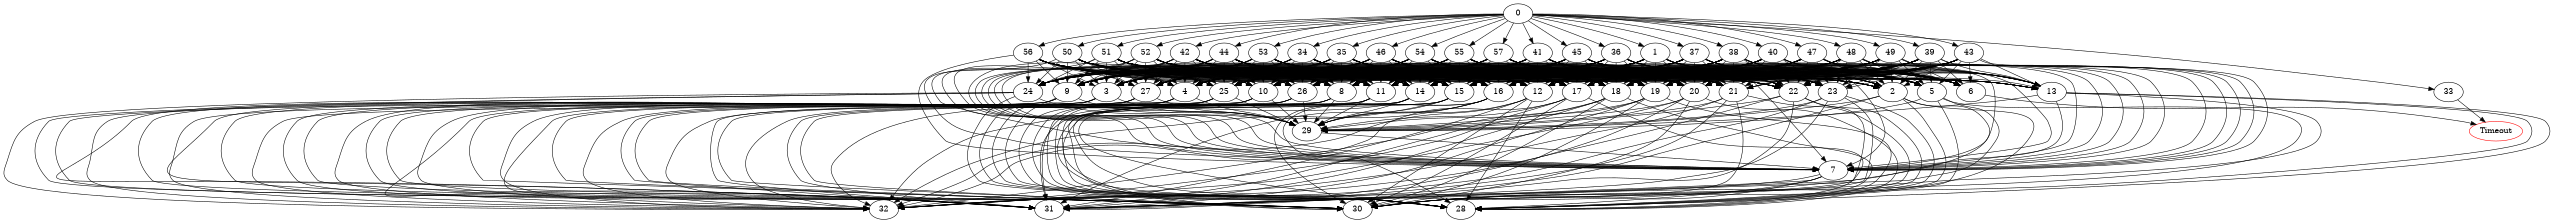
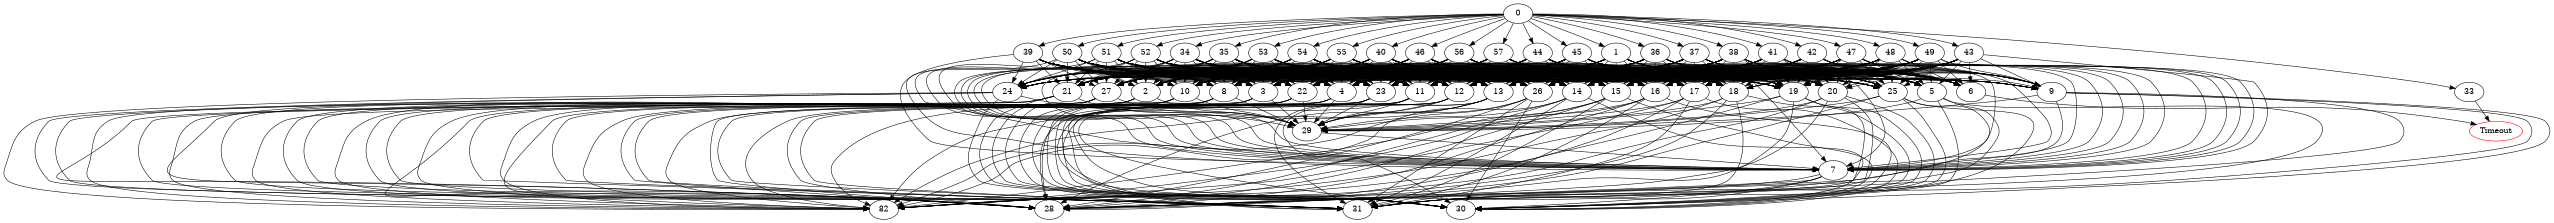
none -> (1477, 70)
(884, 210) -> (884, 210)
